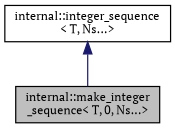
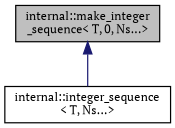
(88, 70) -> (88, 70)
